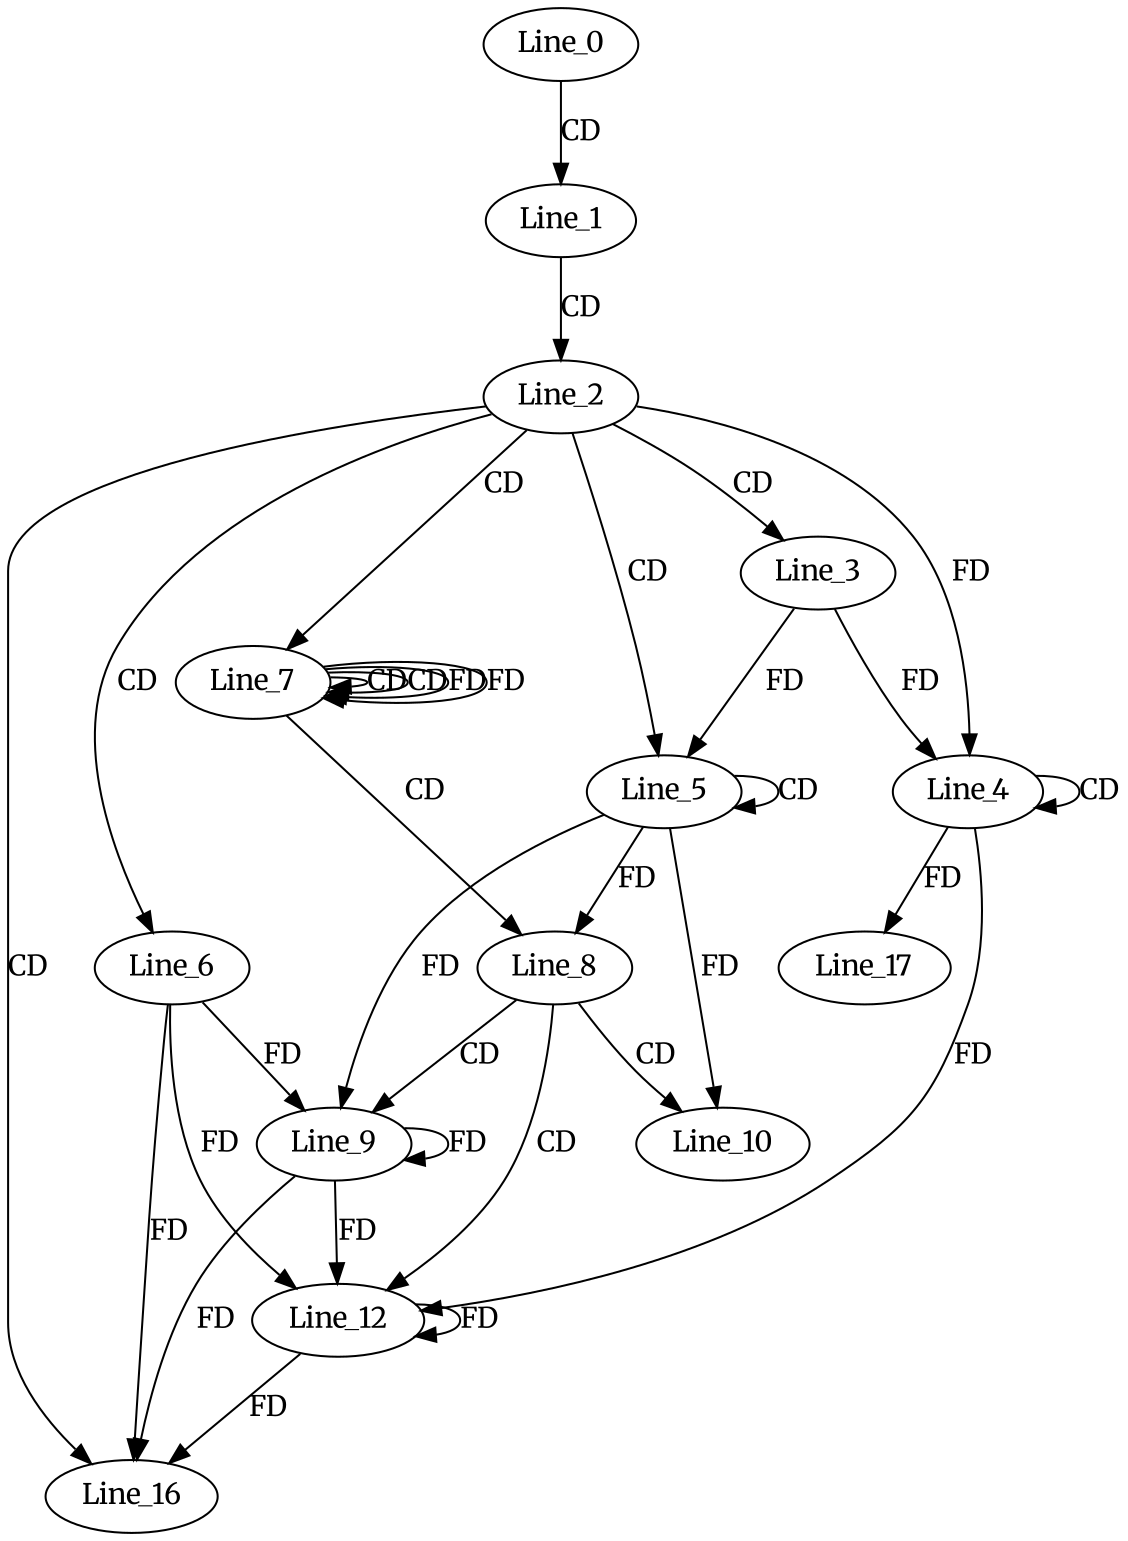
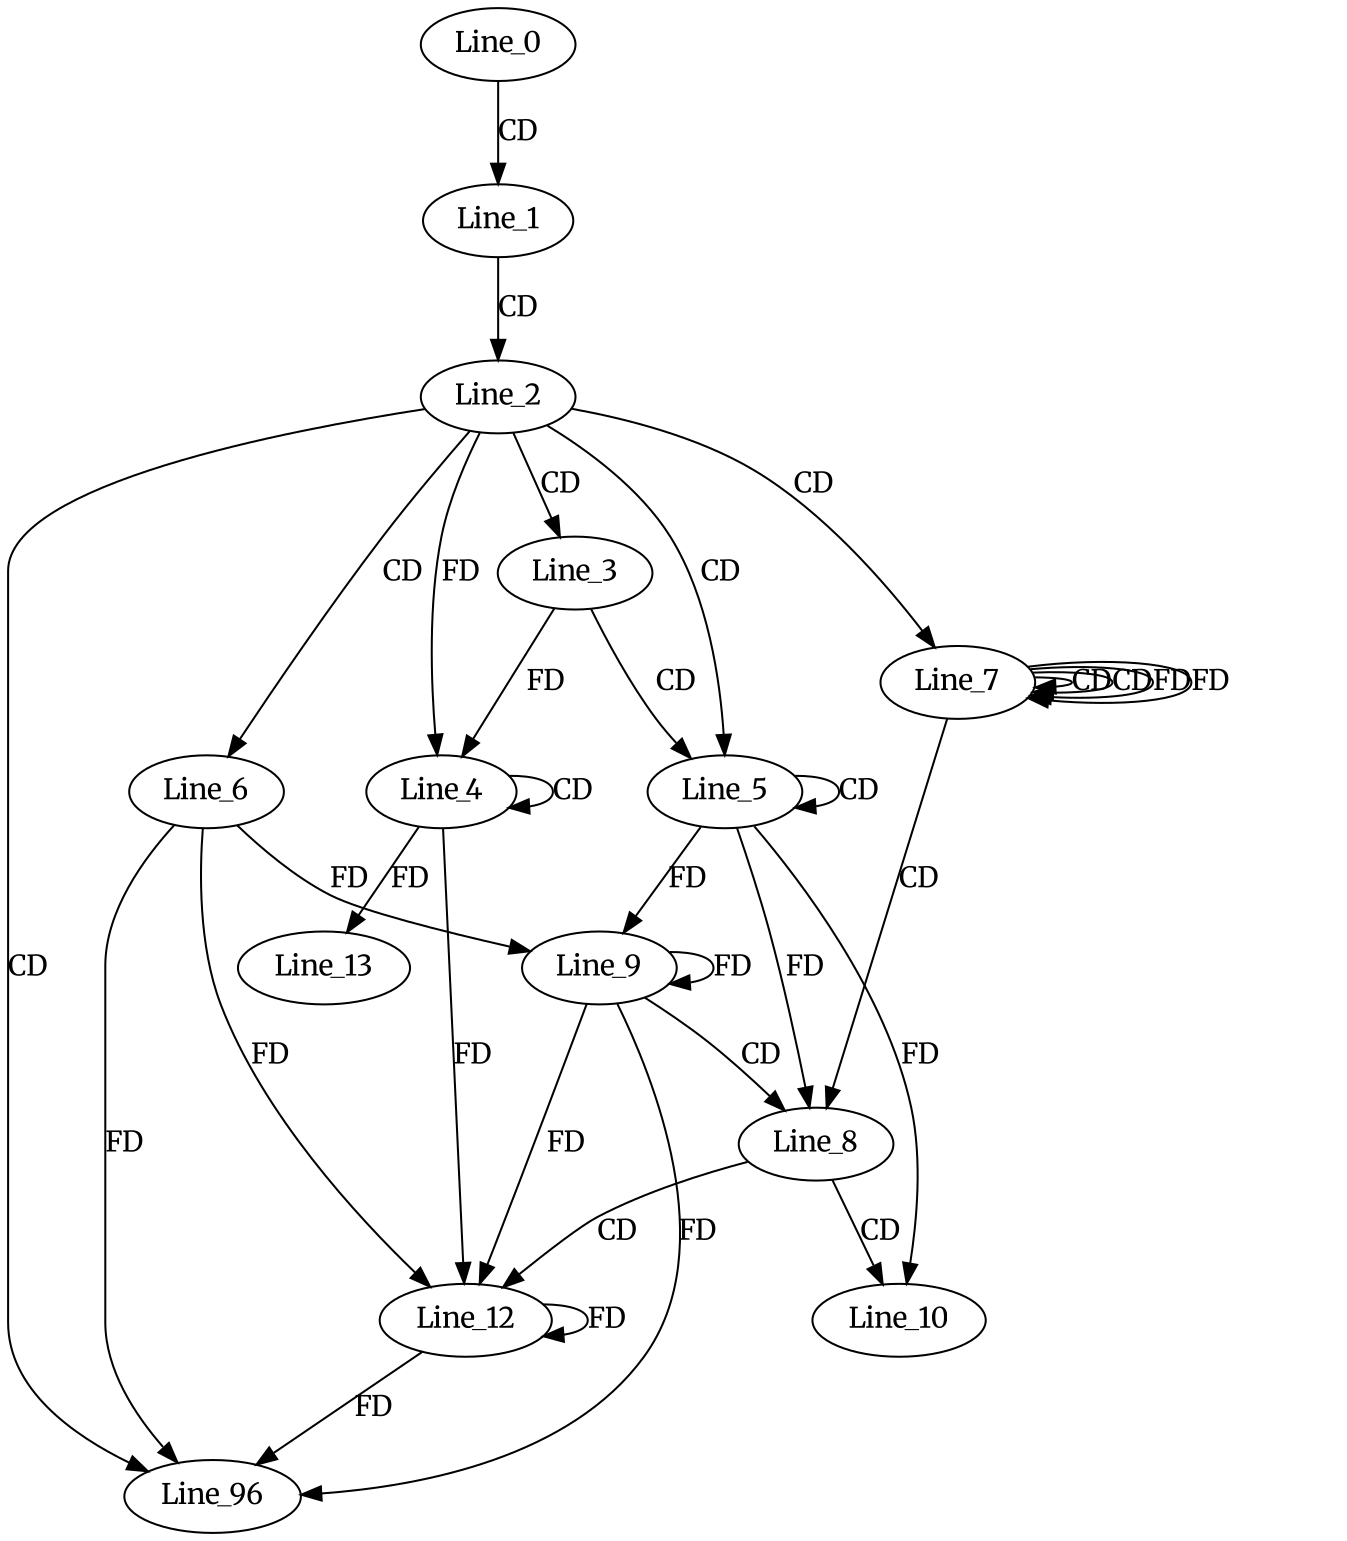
(785, 682) -> (676, 682)
(865, 968) -> (324, 968)
(453, 1050) -> (710, 1043)
(132, 1496) -> (213, 1496)
